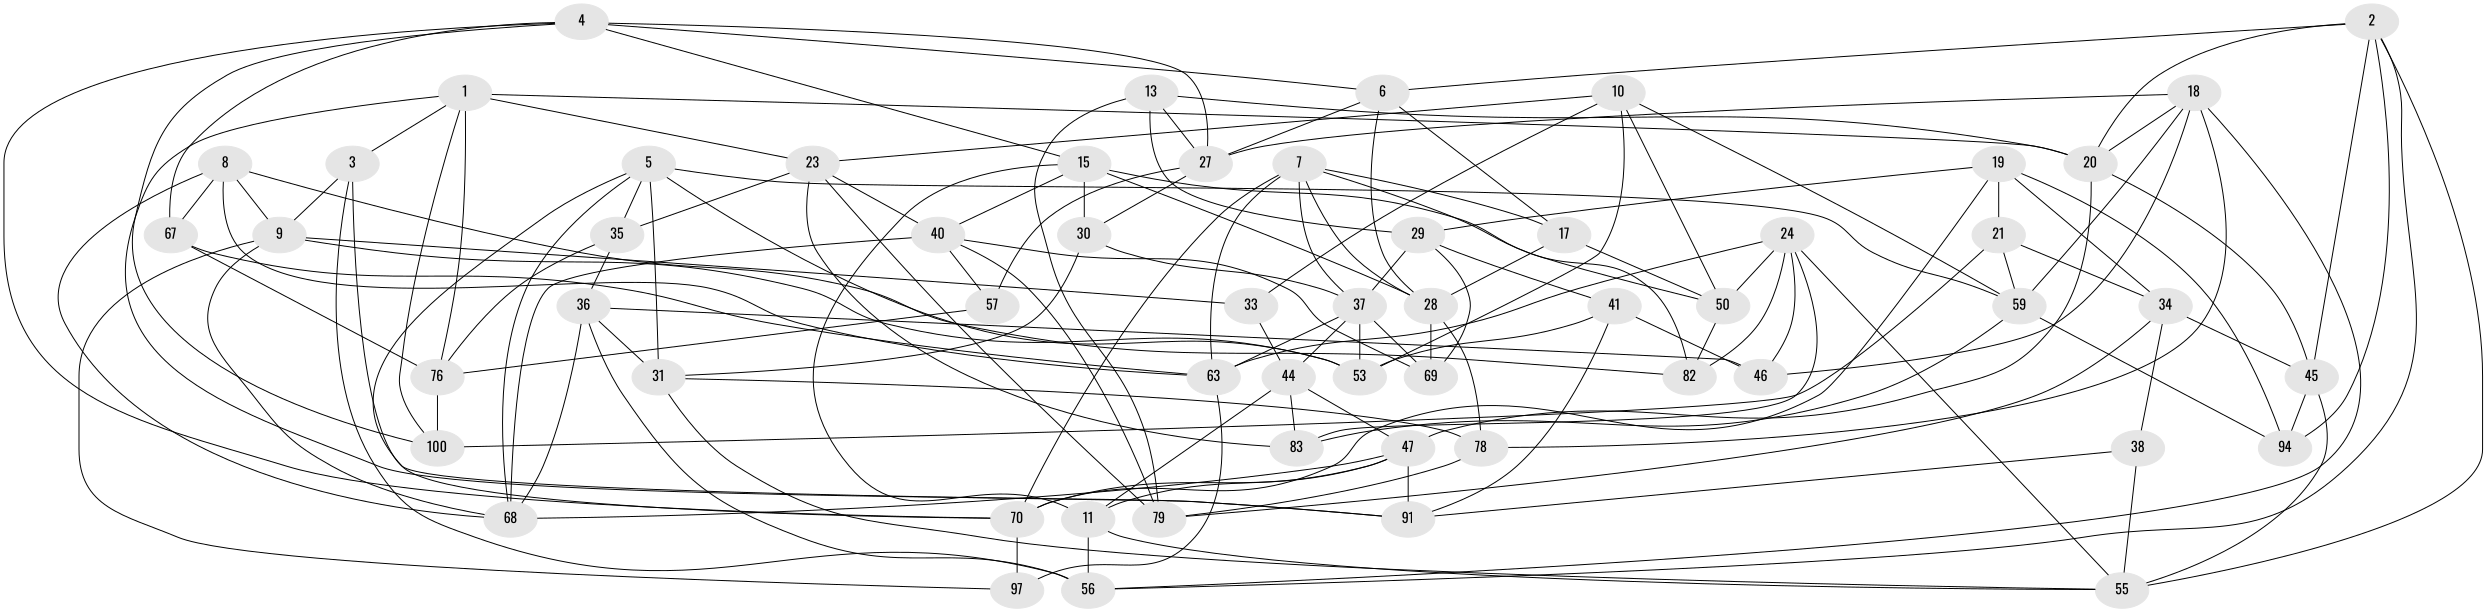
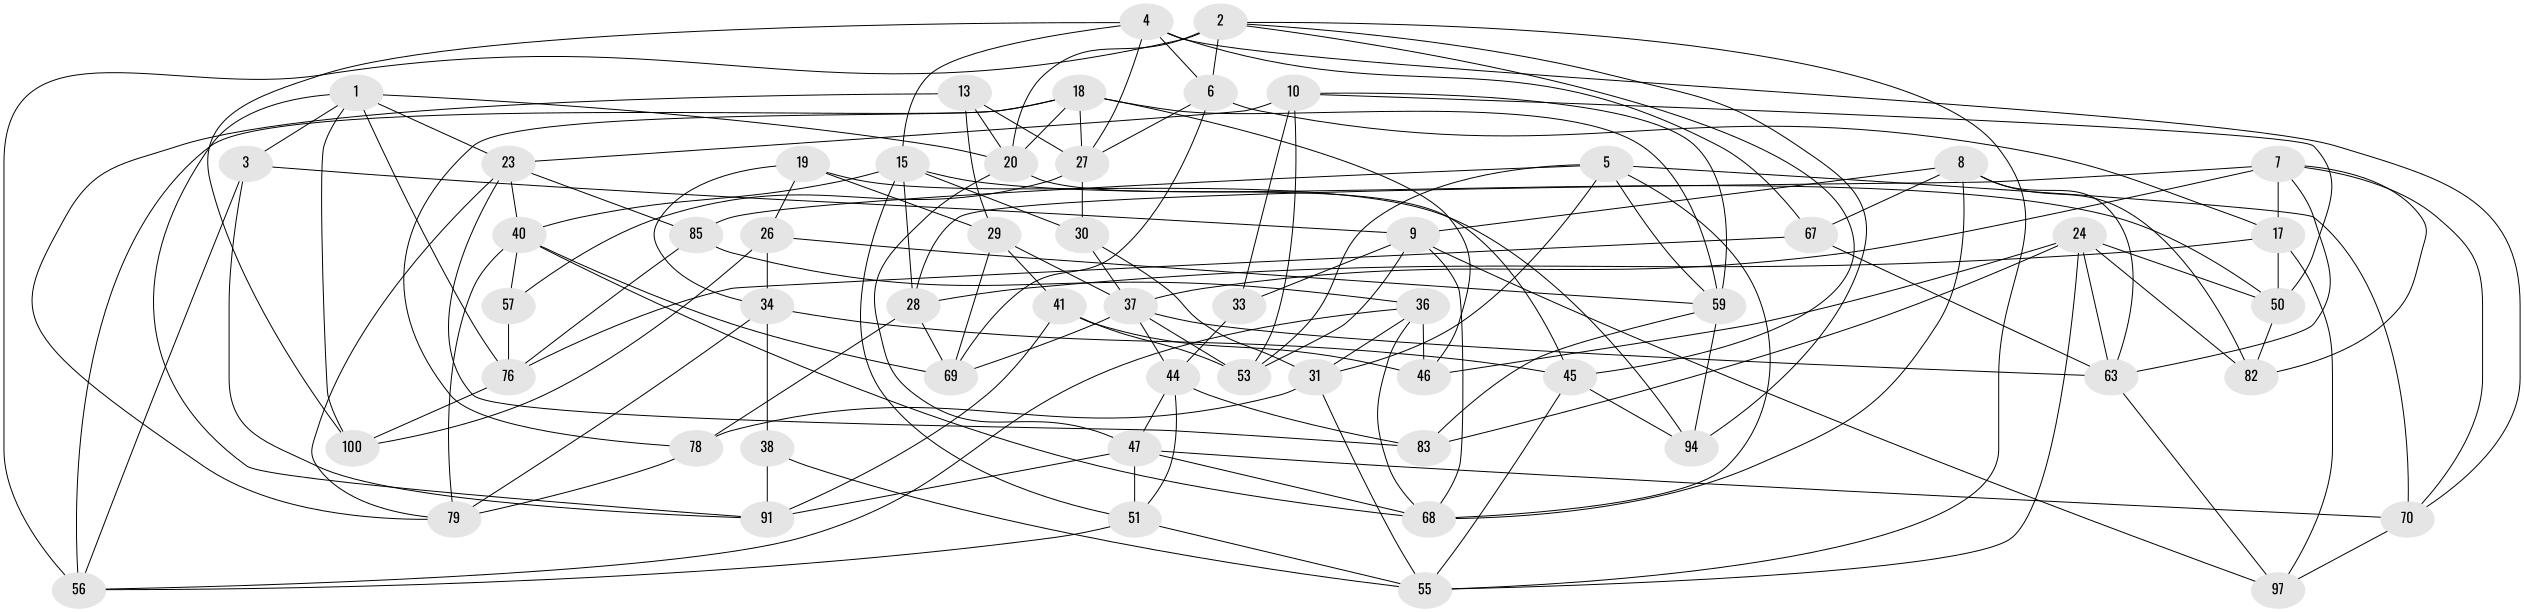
(1372, 207) -> (1120, 250)
(617, 235) -> (696, 235)
(1999, 235) -> (767, 235)
(1530, 409) -> none
none -> (2332, 412)
(1088, 519) -> (1135, 519)
